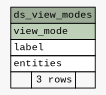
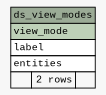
(54, 80) -> (54, 80)
